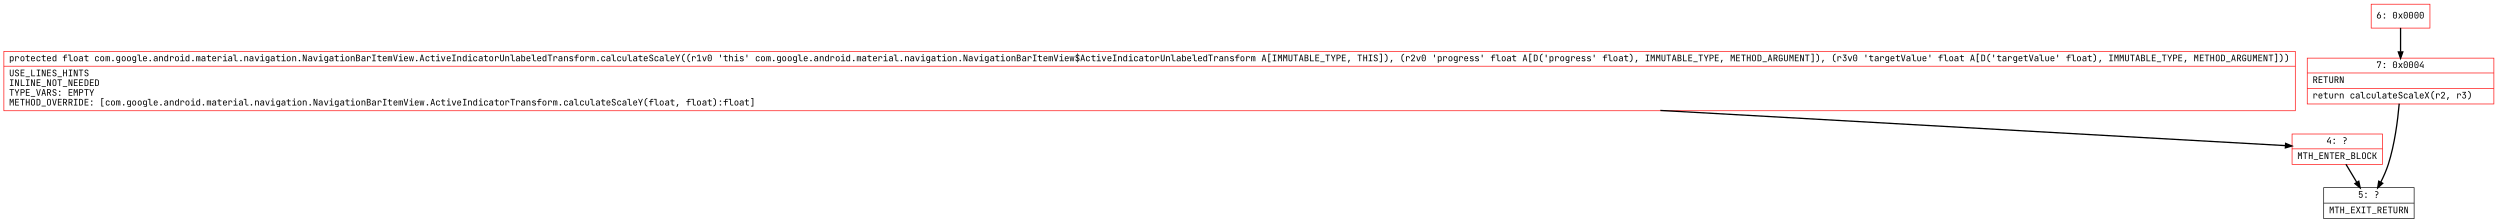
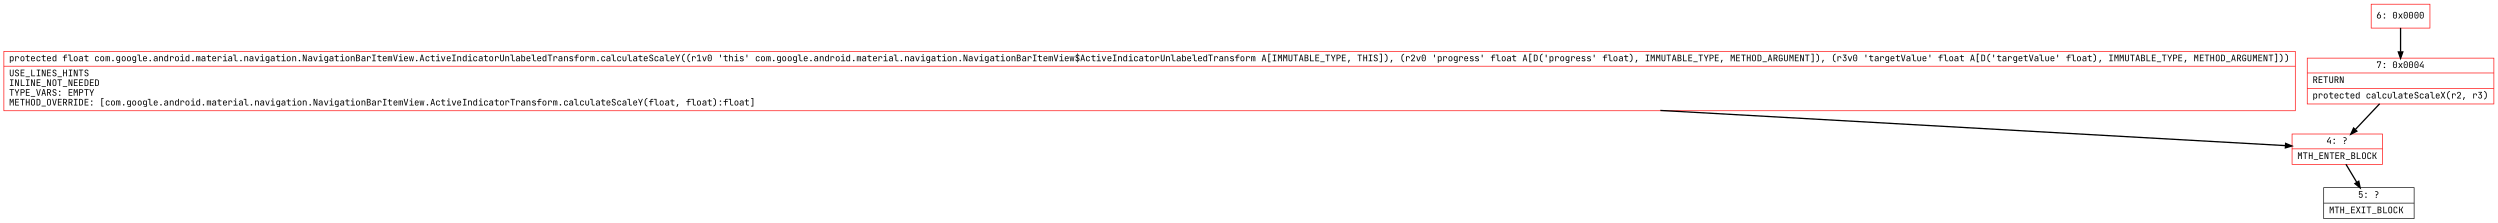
(2392, 96) -> (2401, 96)
(2394, 144) -> (2368, 117)
(2369, 211) -> (2366, 211)
